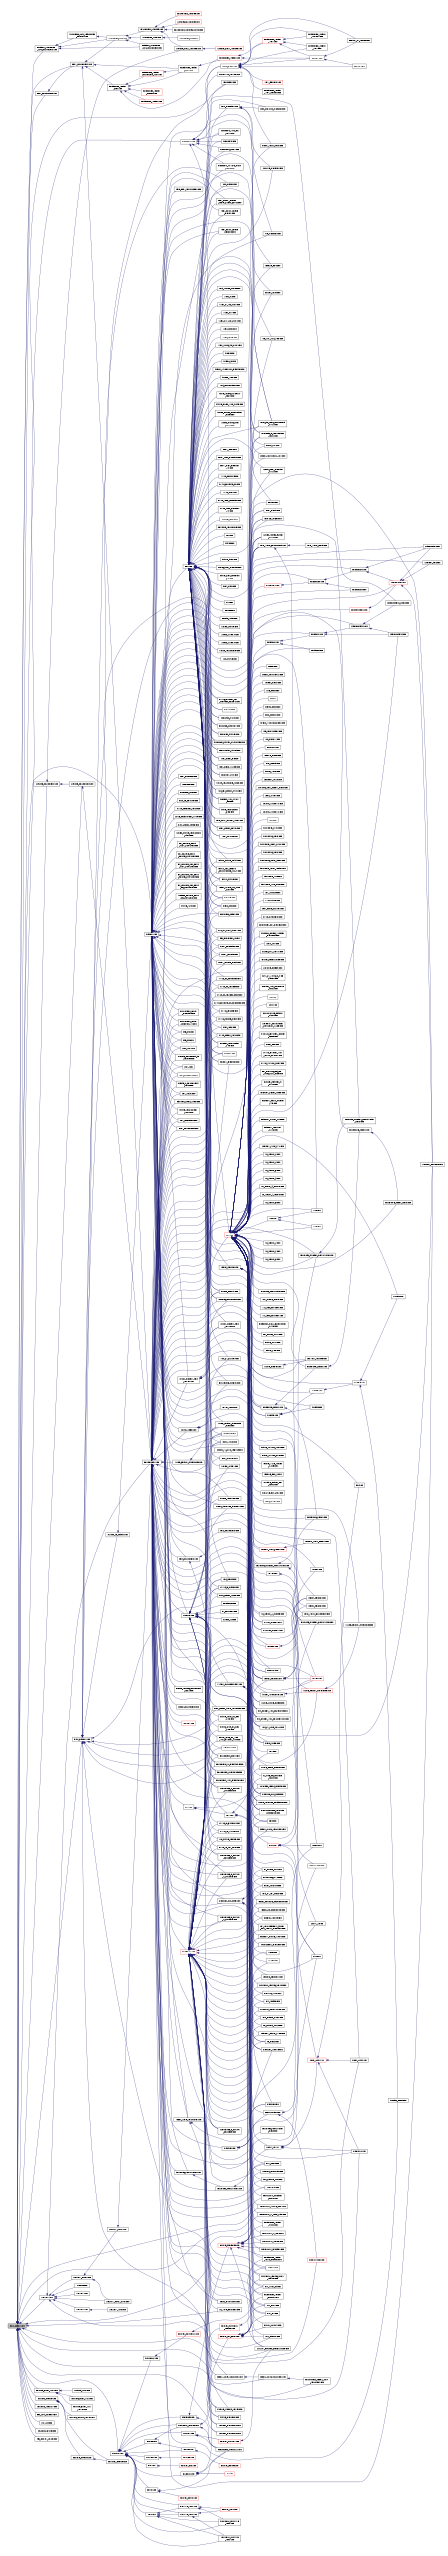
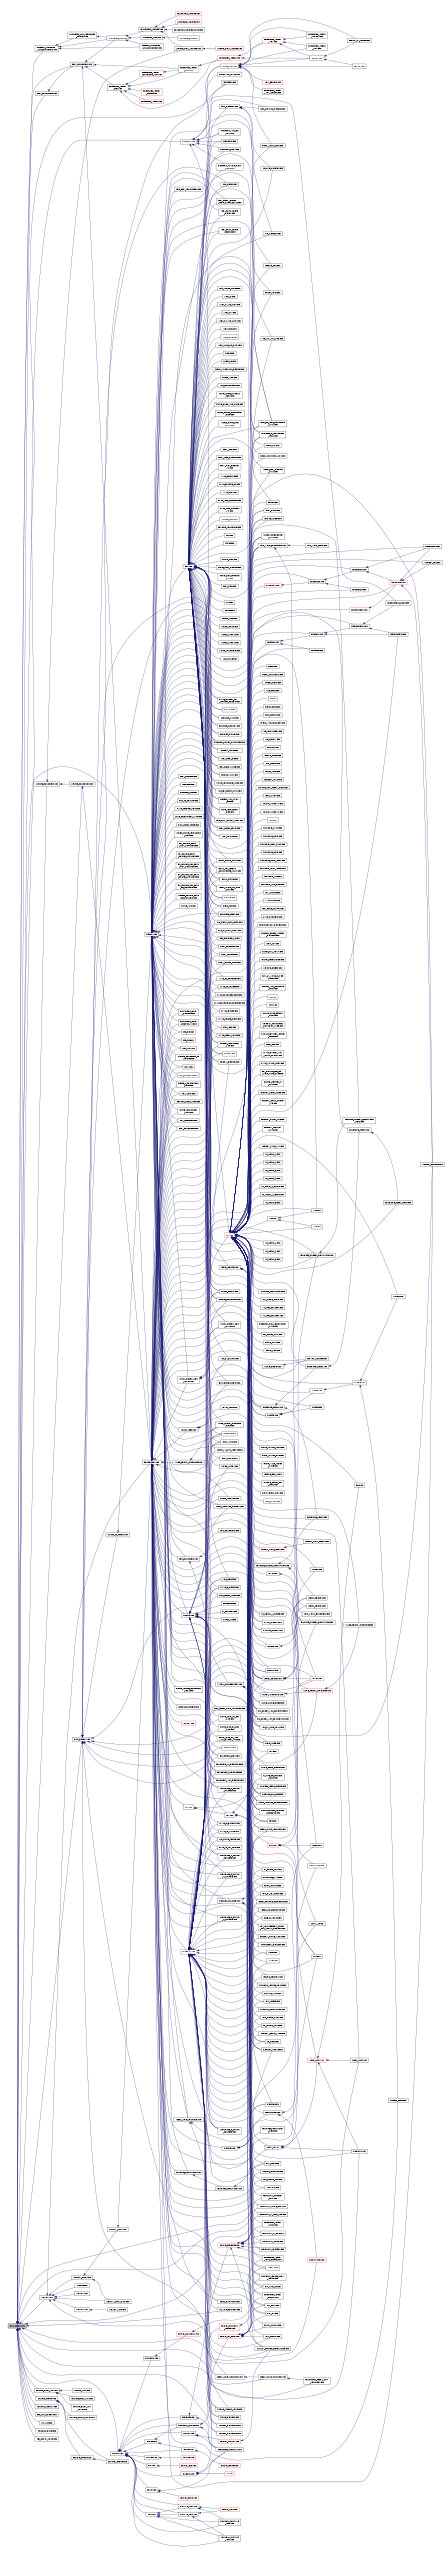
(230, 751) -> (230, 751)
none -> (230, 922)
(273, 1073) -> (273, 1073)
(273, 2197) -> (273, 2197)
